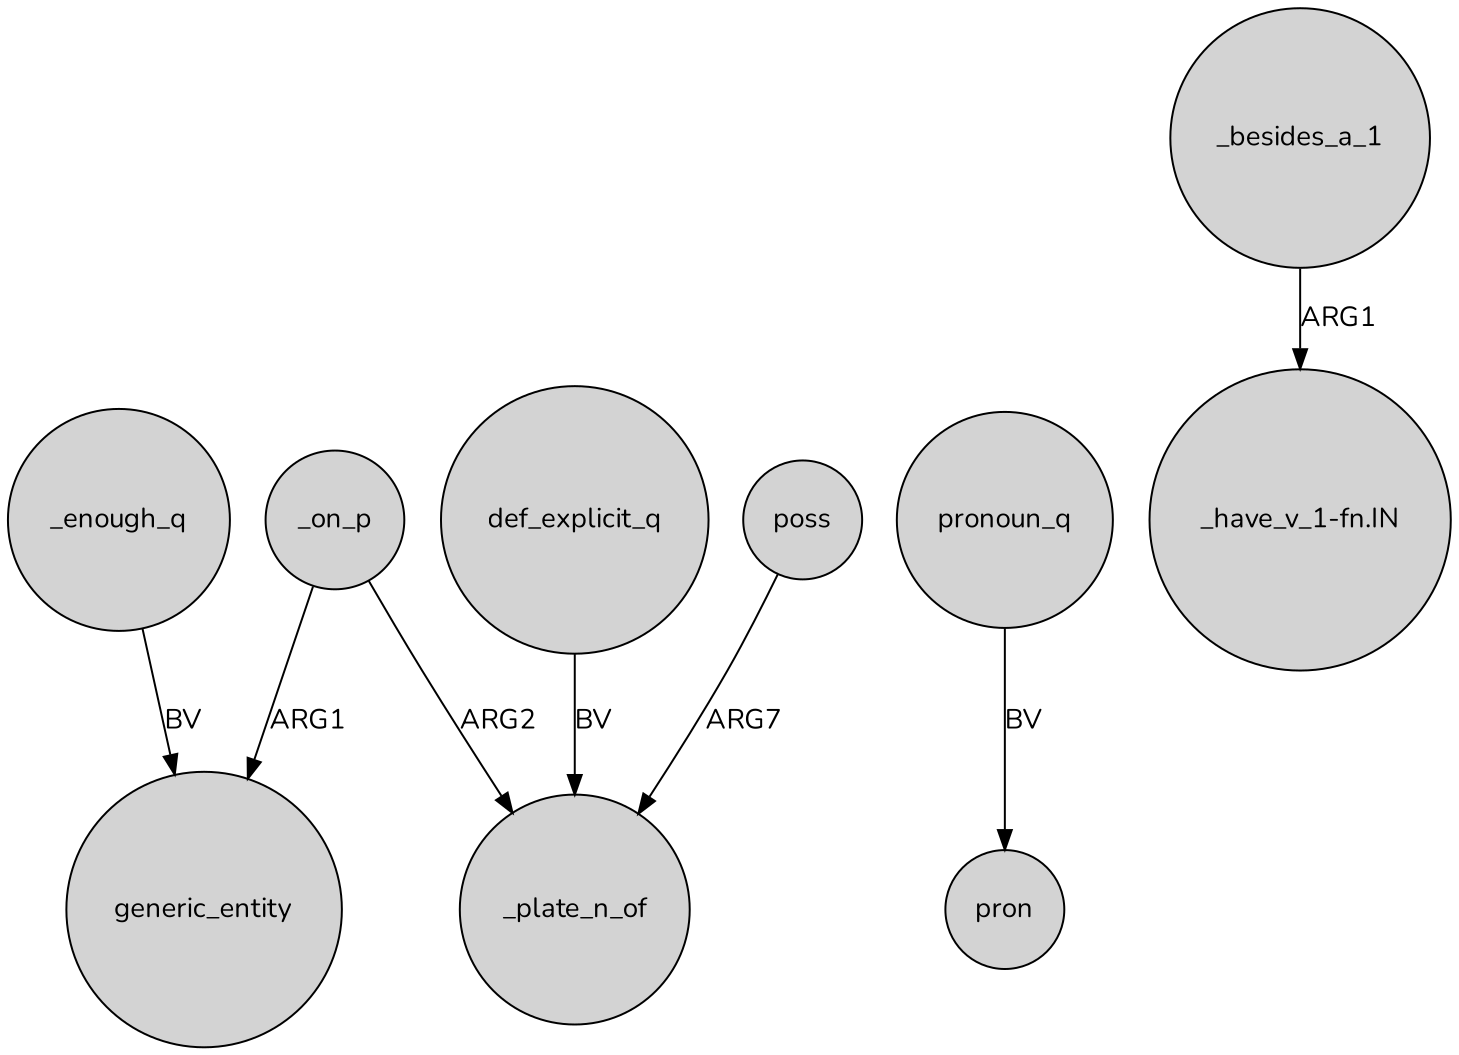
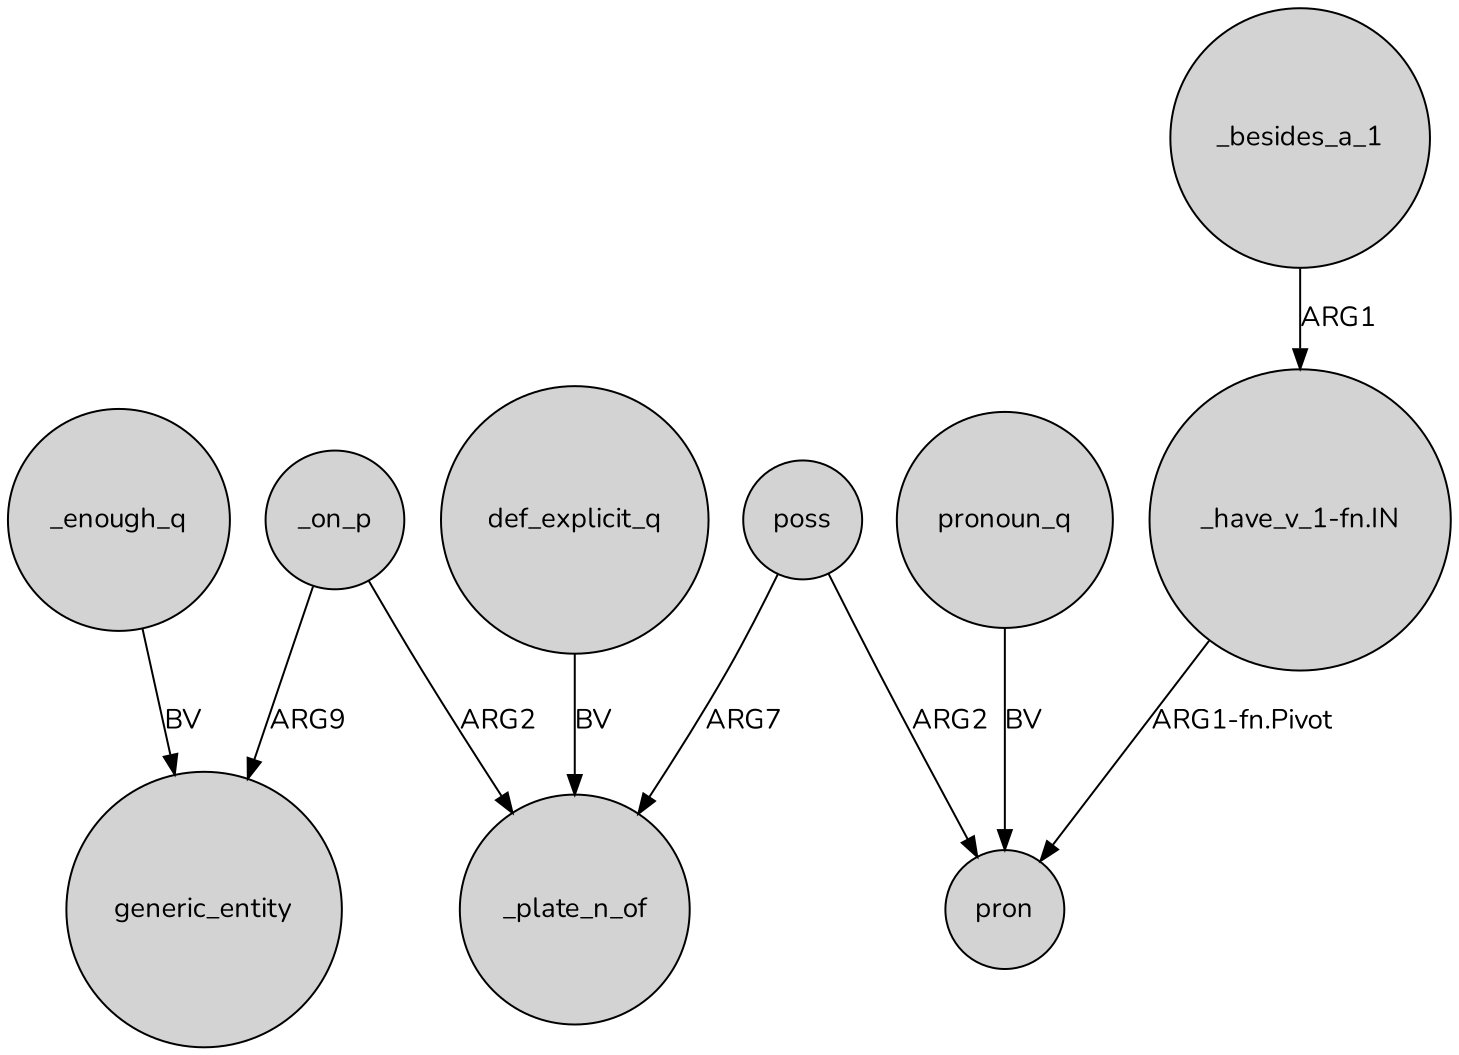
none -> (897, 707)
(308, 721) -> (308, 721)
none -> (1131, 743)
